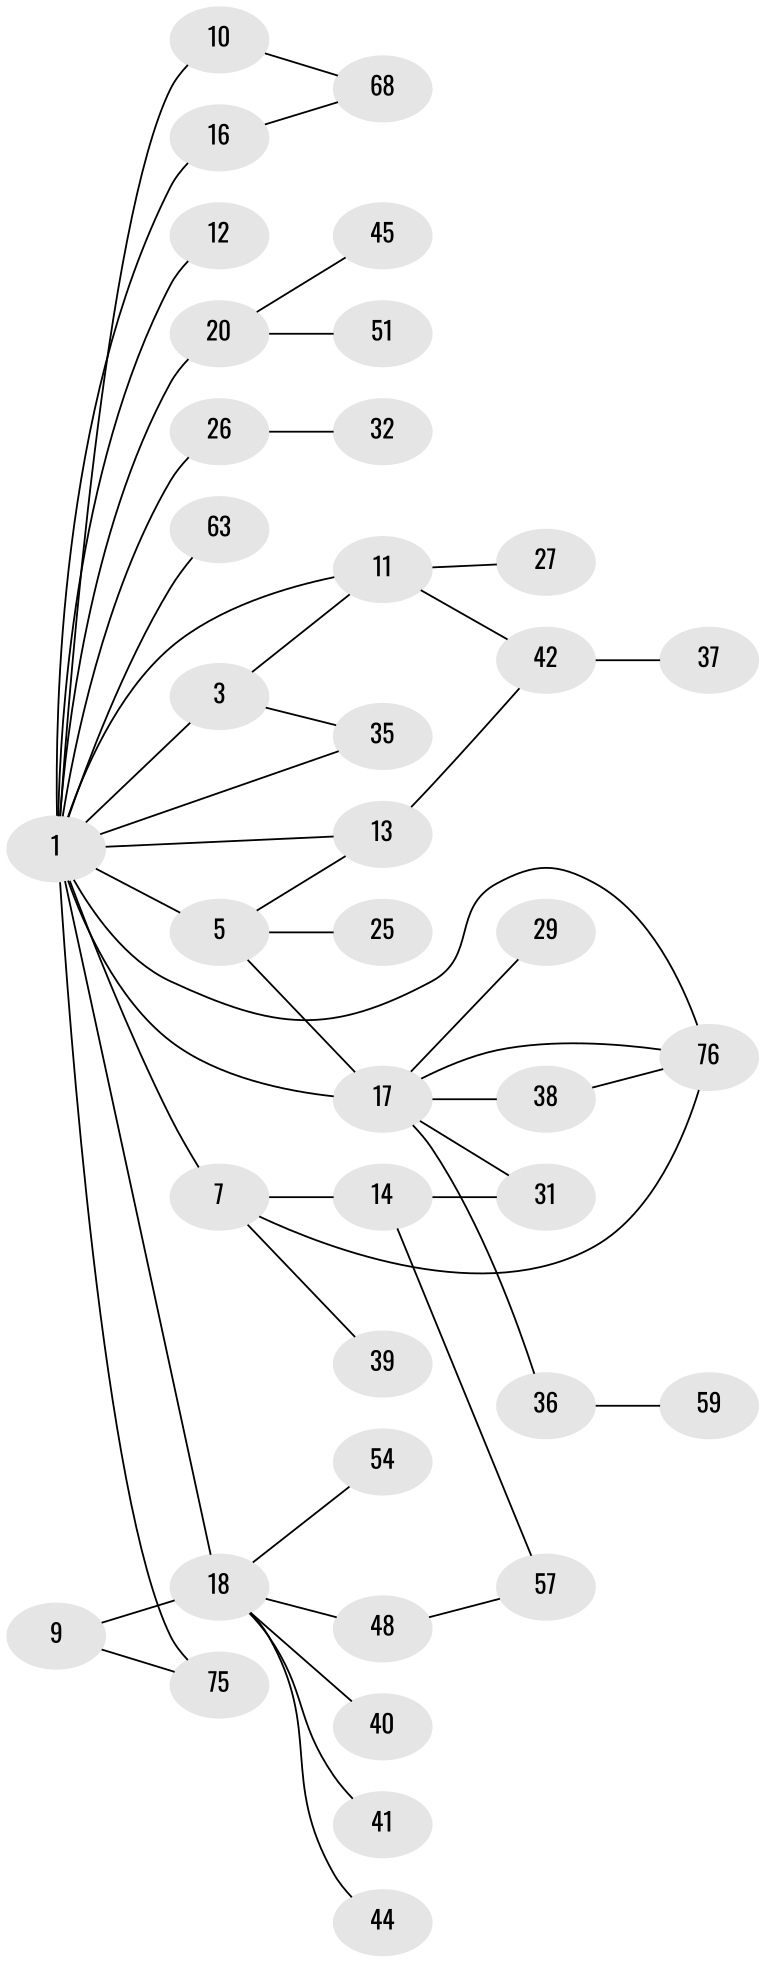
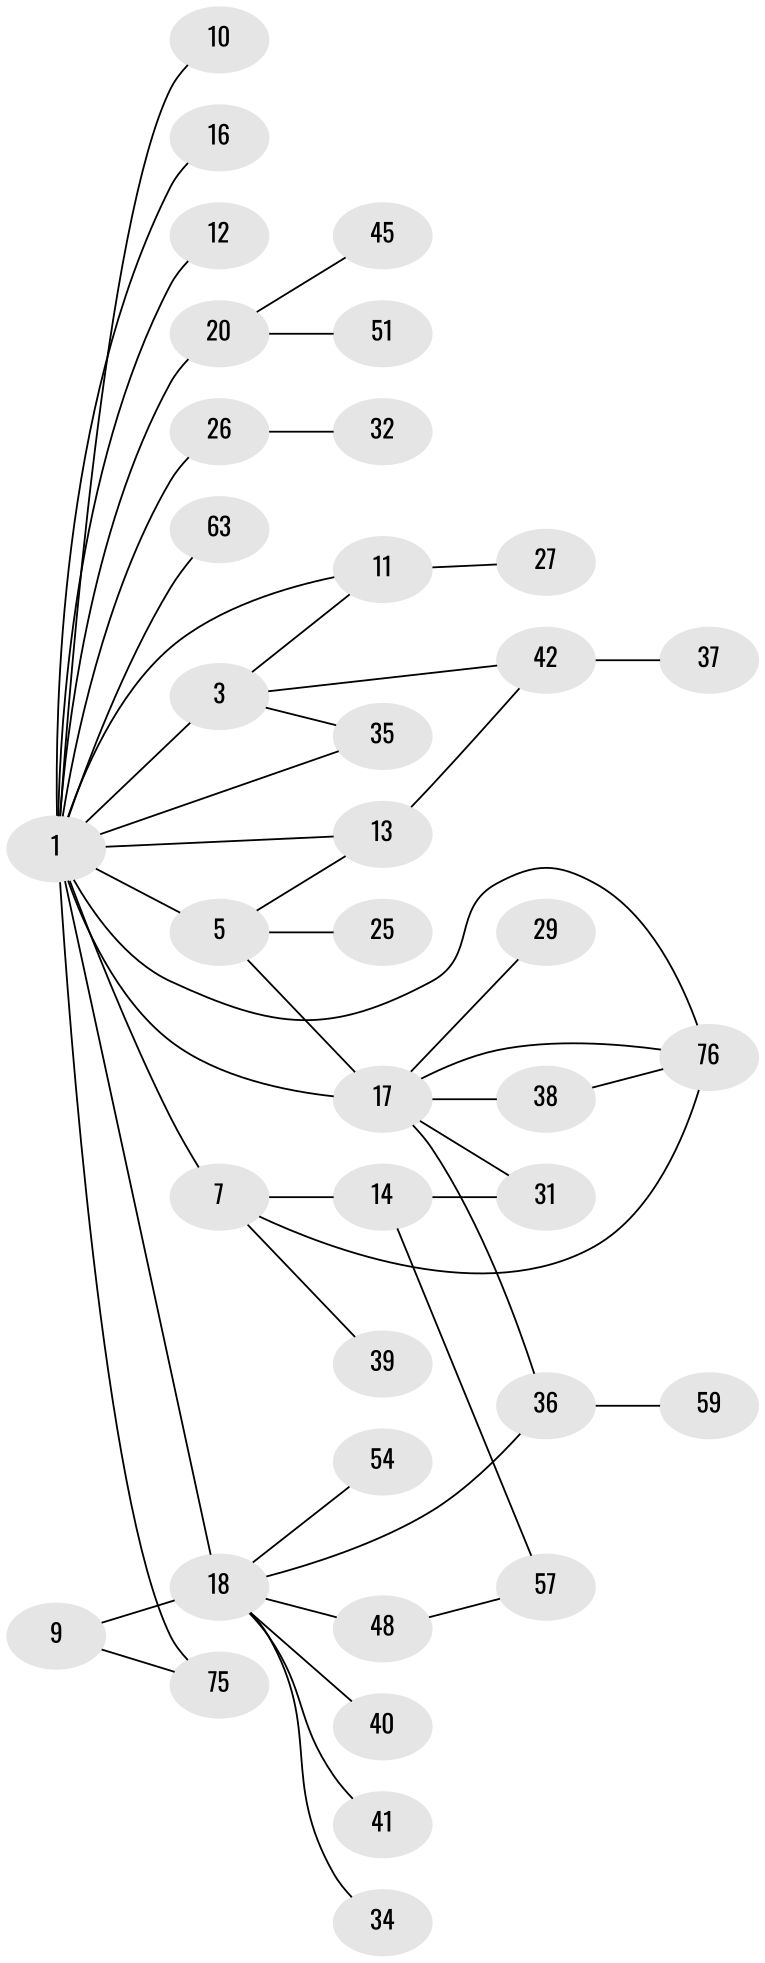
(383, 89) -> none
(464, 615) -> (383, 678)
none -> (405, 1526)
(383, 1923) -> (383, 1923)
